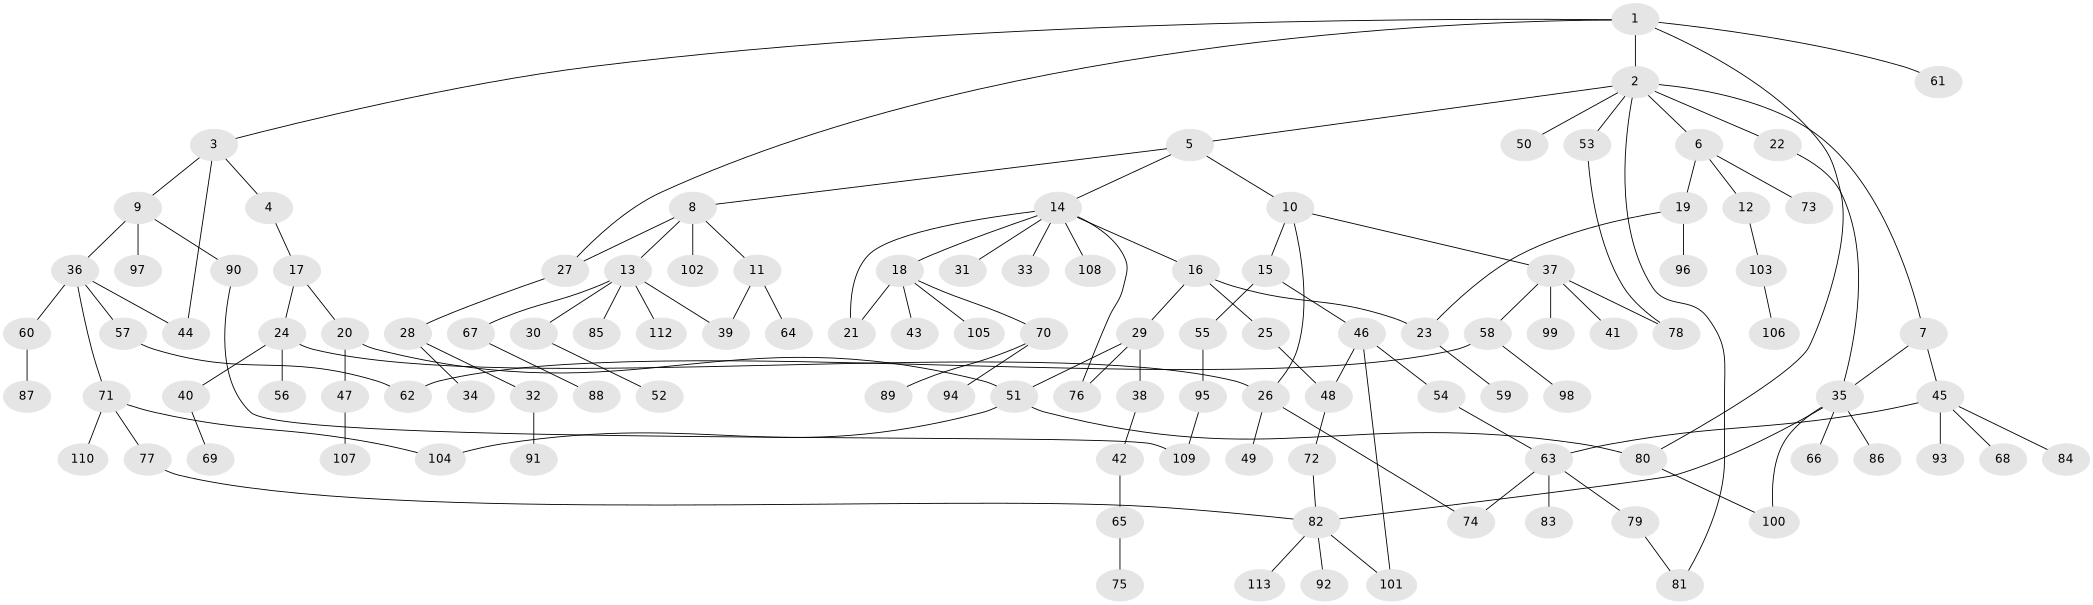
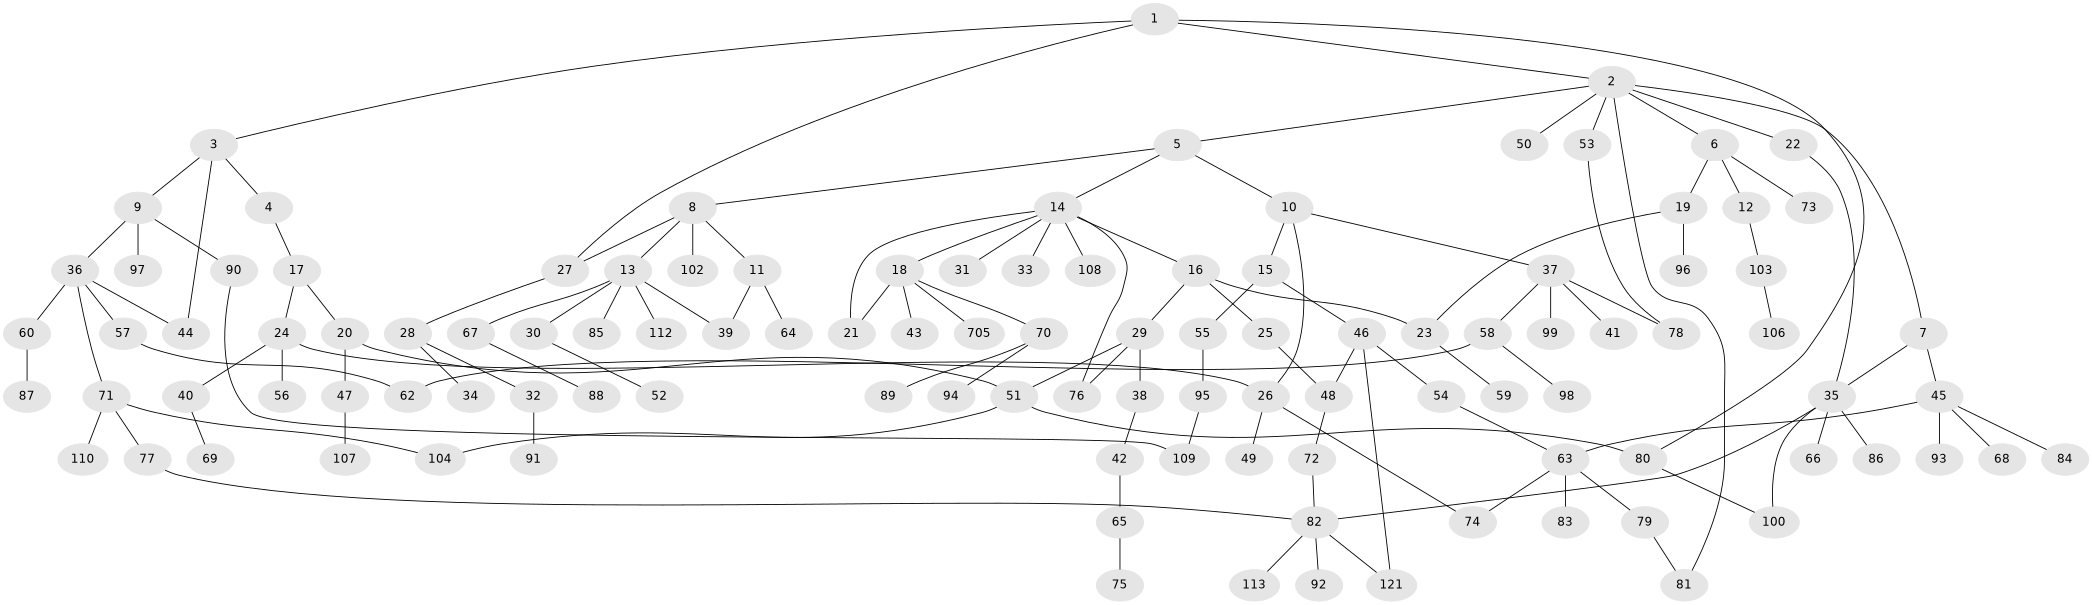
(1939, 82) -> none
(979, 334) -> (979, 334)
(1392, 585) -> (1392, 585)
